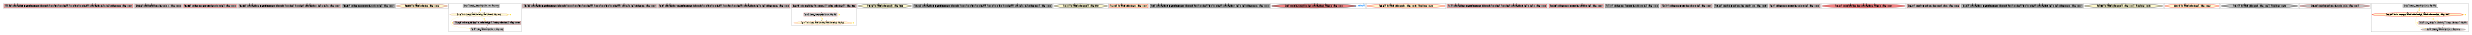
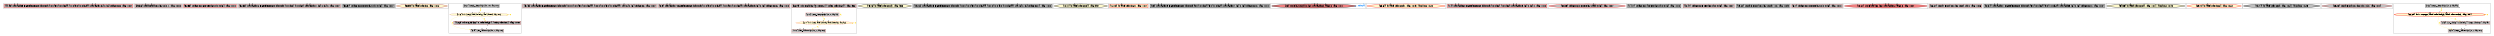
(1576, 6) -> (1587, 6)
(2443, 30) -> (2465, 31)
none -> (809, 31)
